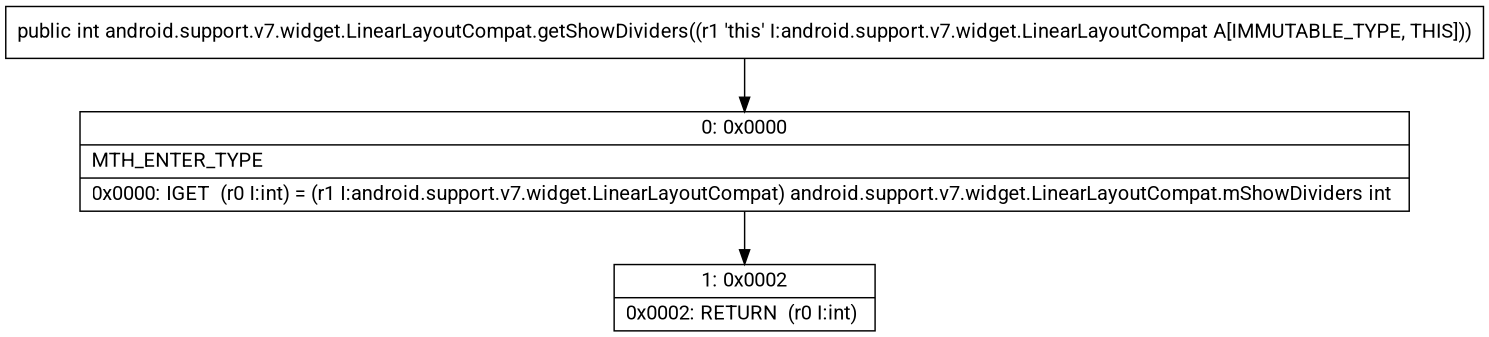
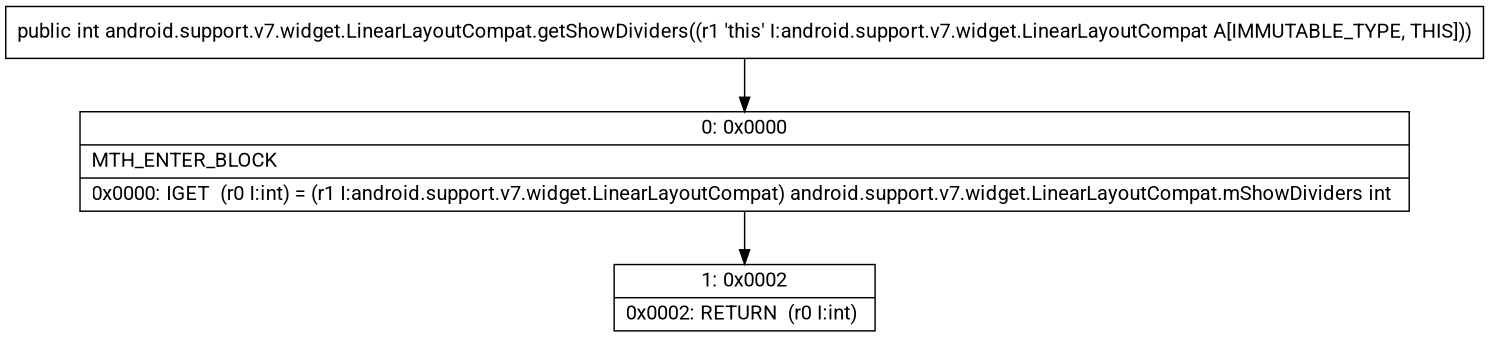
(178, 161) -> (185, 161)
